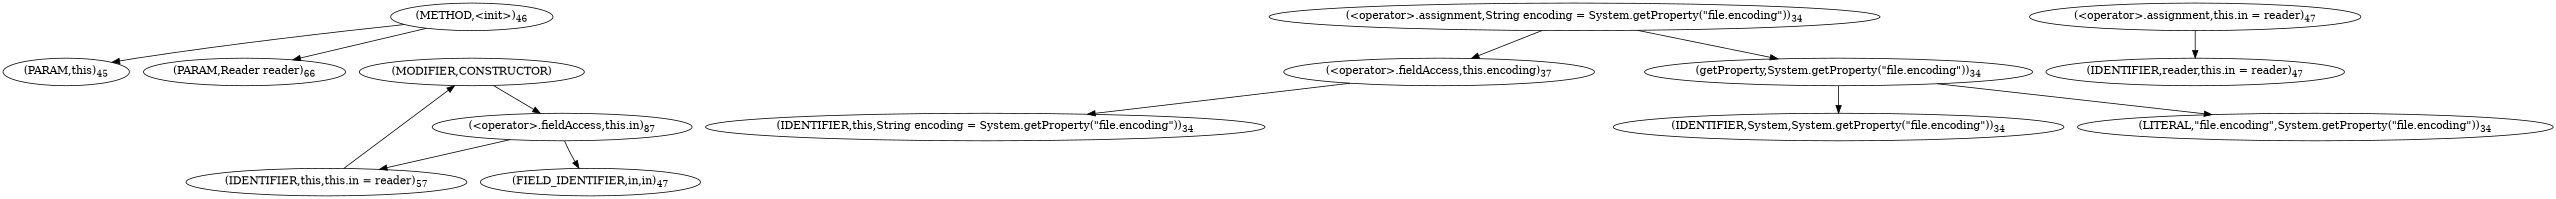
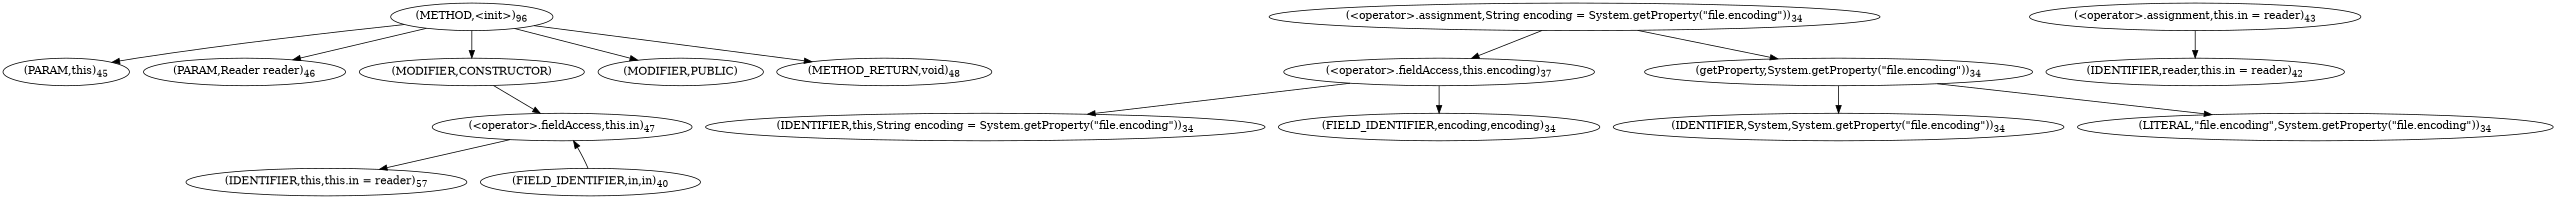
(522, 16) -> (522, 16)
(2310, 16) -> (2310, 16)
(310, 71) -> (310, 71)
(2298, 71) -> (2298, 71)
none -> (681, 72)
none -> (884, 72)
(650, 126) -> (650, 126)
none -> (1439, 127)
(396, 129) -> (472, 41)
(570, 152) -> (583, 158)
(663, 181) -> (663, 181)
